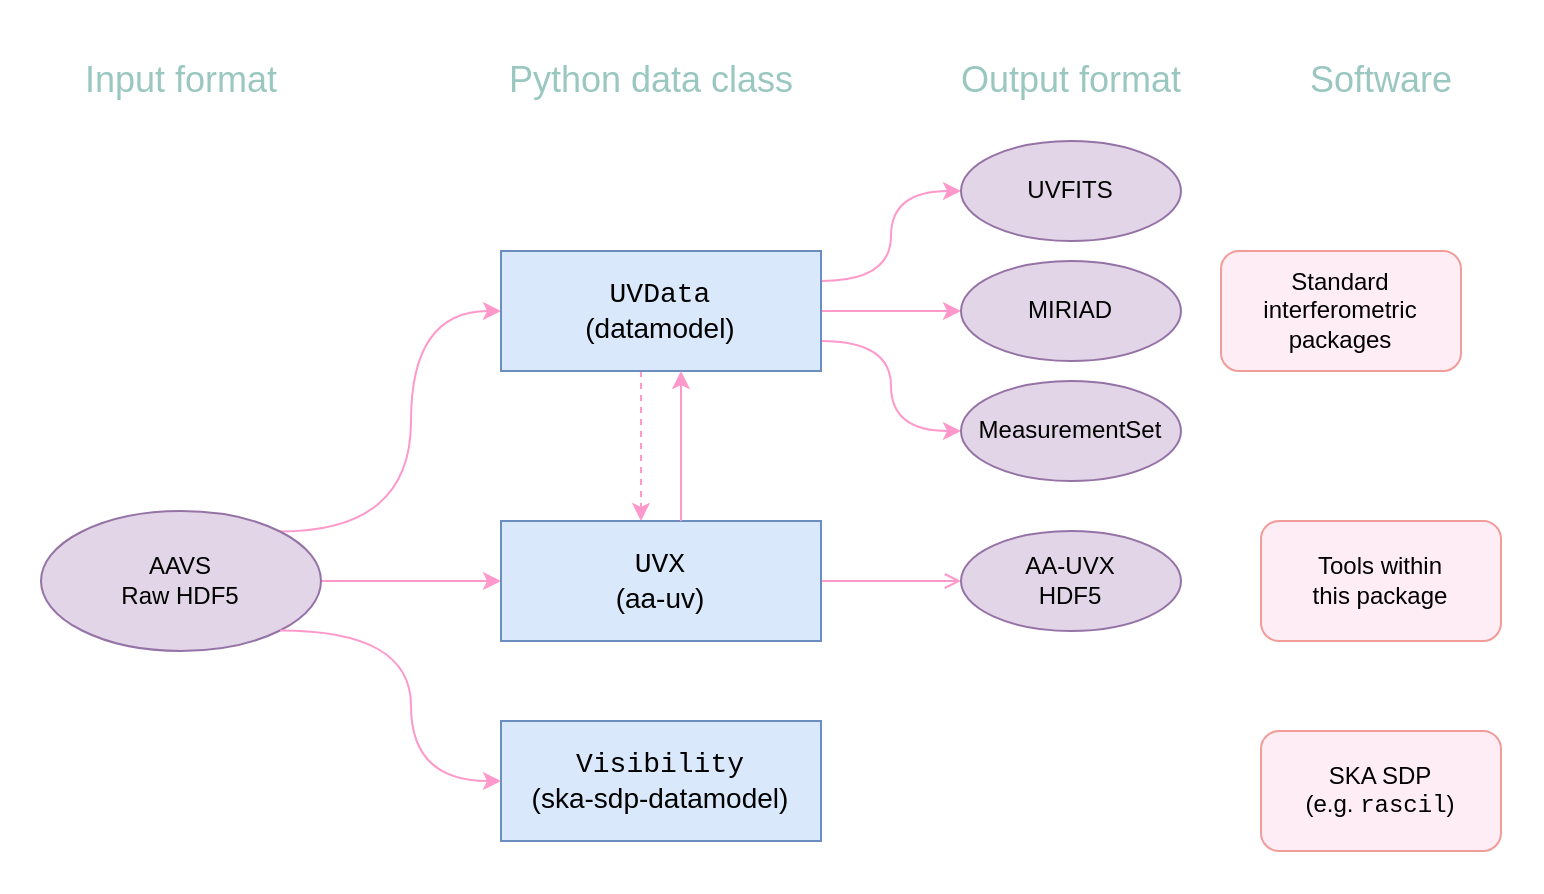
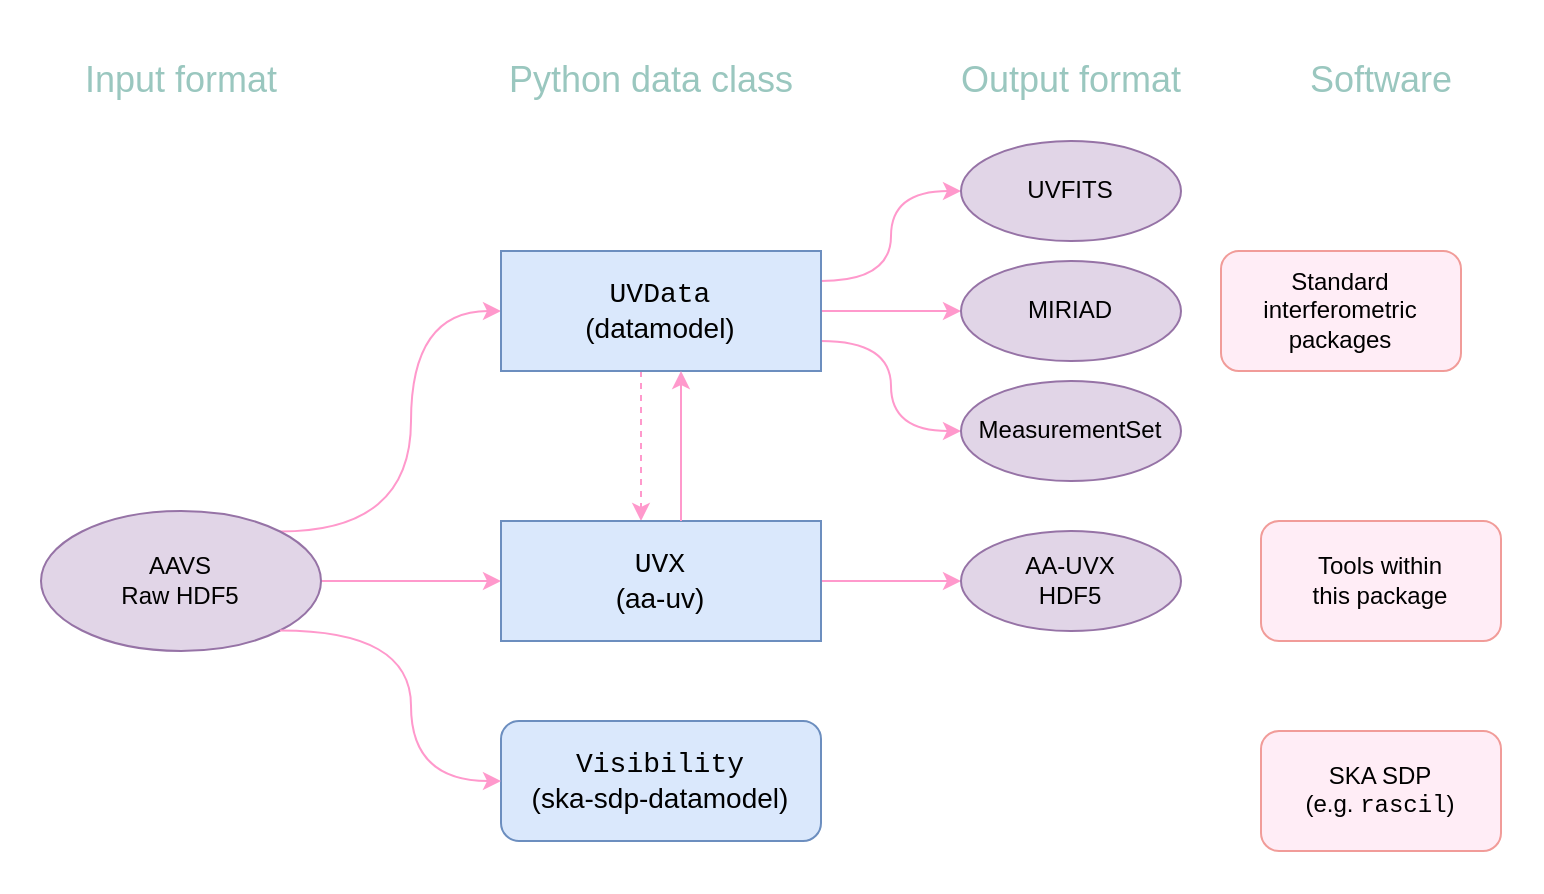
(949, 581) -> (946, 581)
(661, 781) -> (661, 781)
